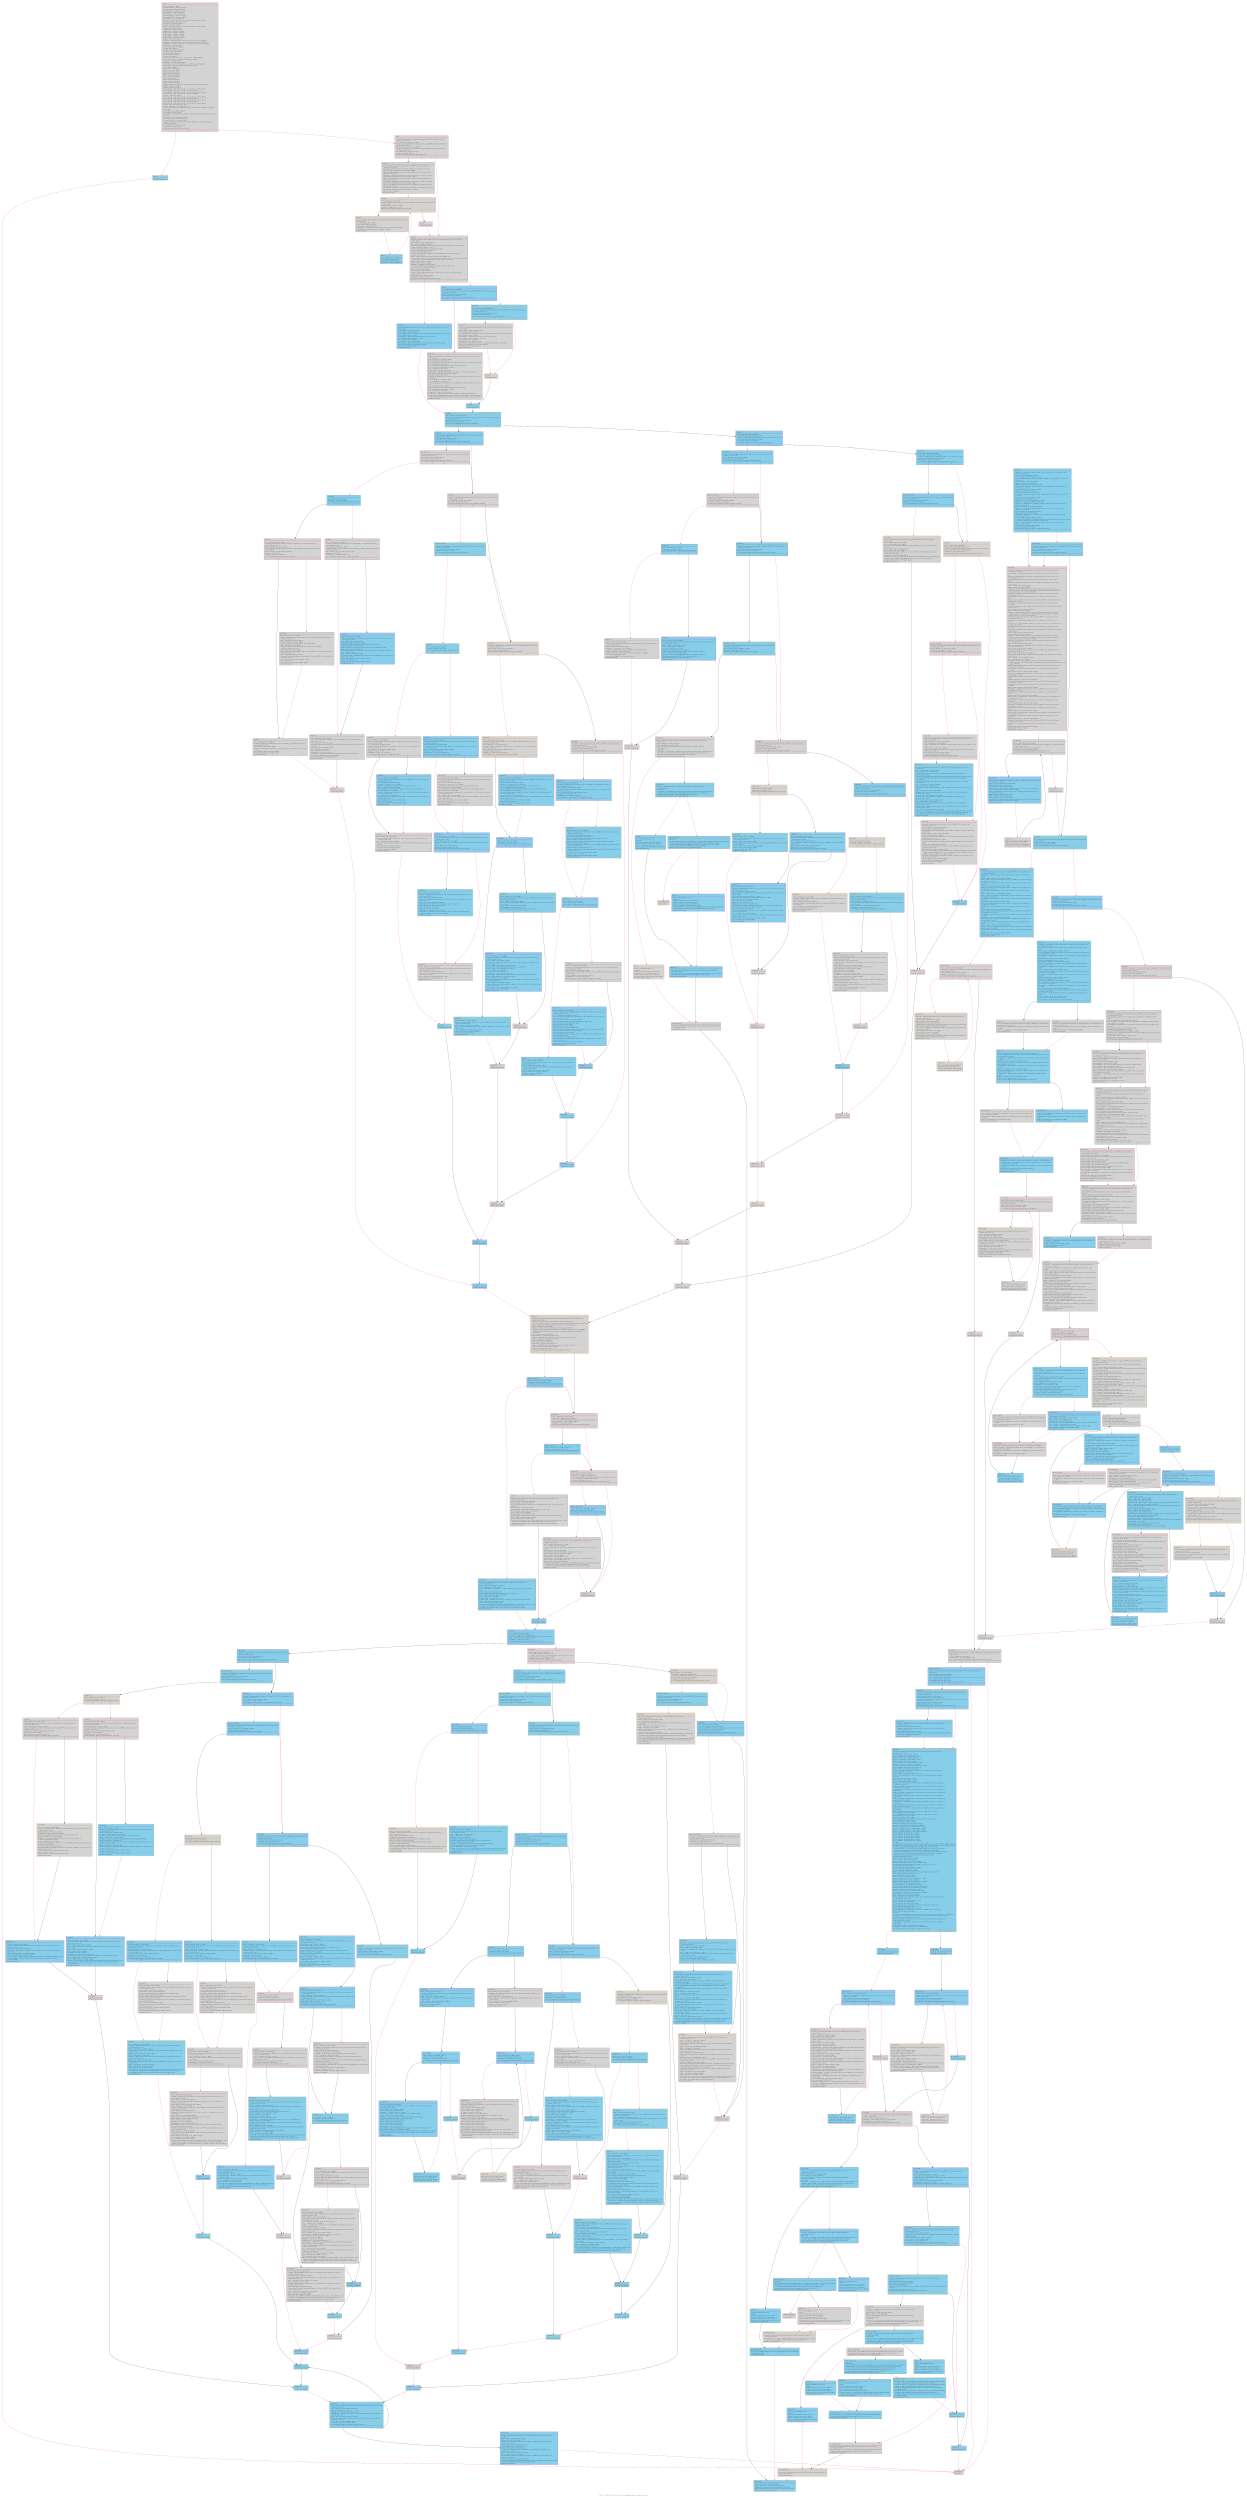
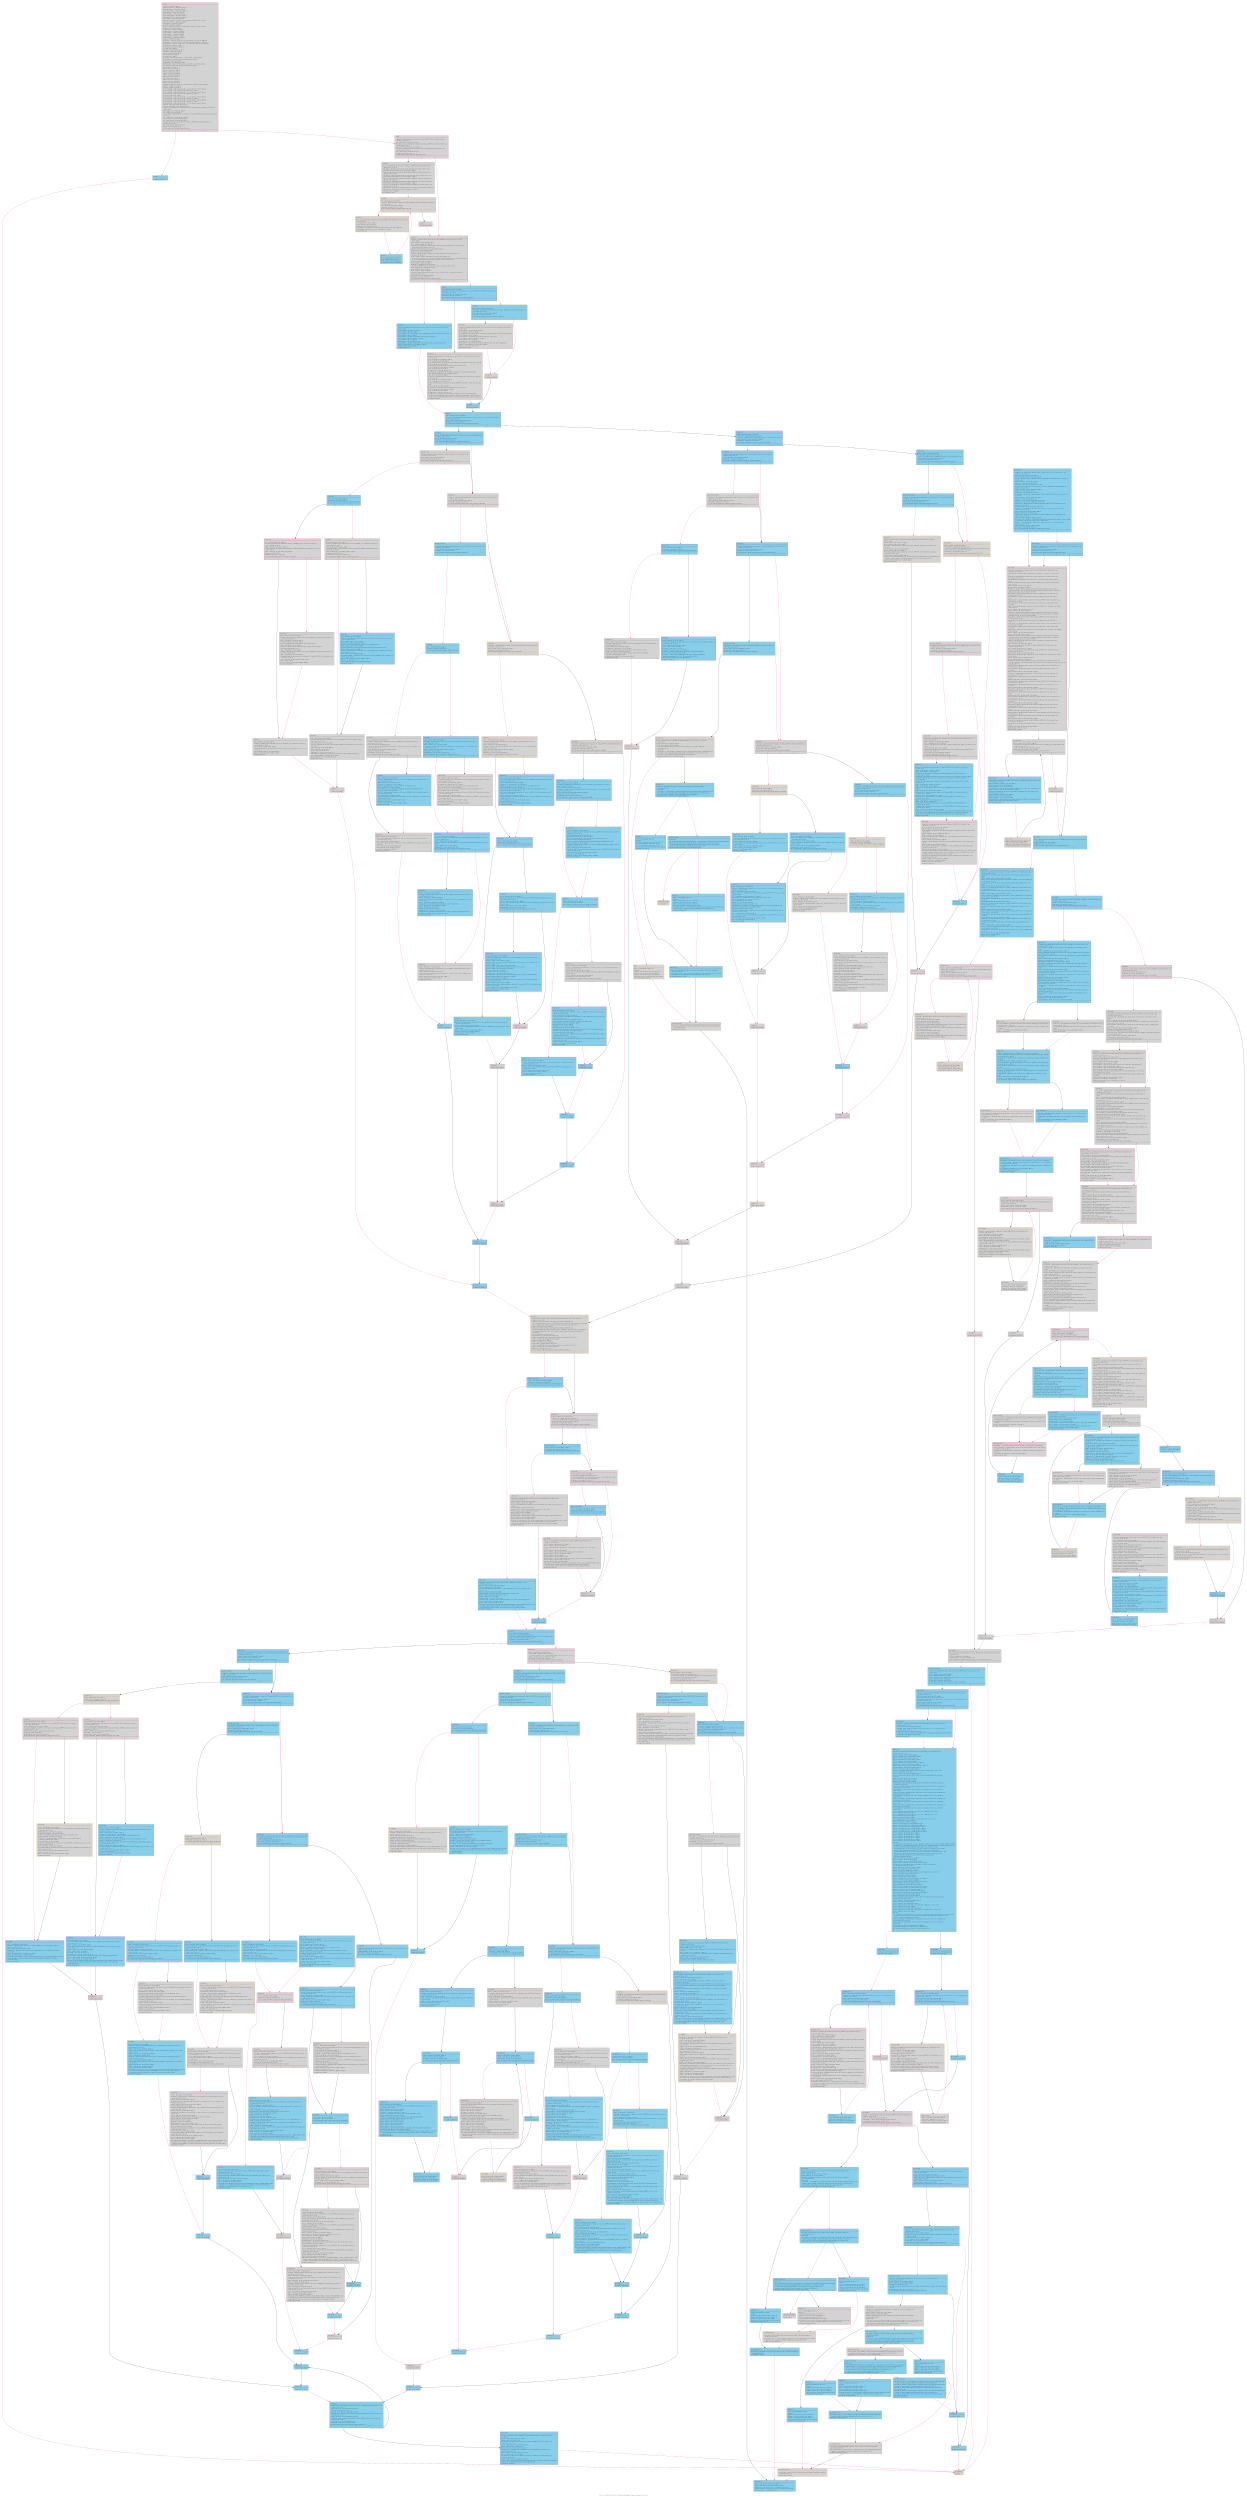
(1155, 1510) -> none
